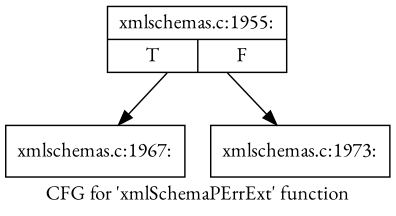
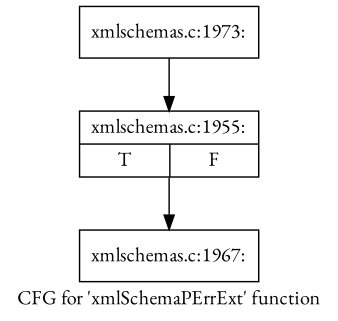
(247, 94) -> (169, 78)
